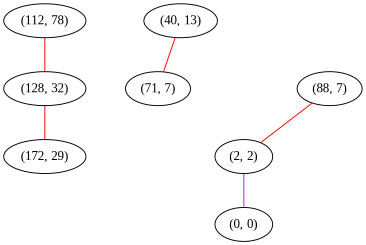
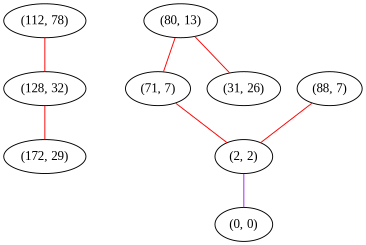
(181, 21) -> (181, 21)
none -> (244, 89)
none -> (201, 123)
